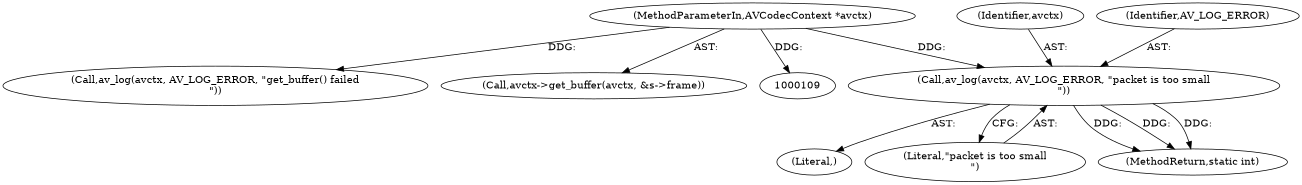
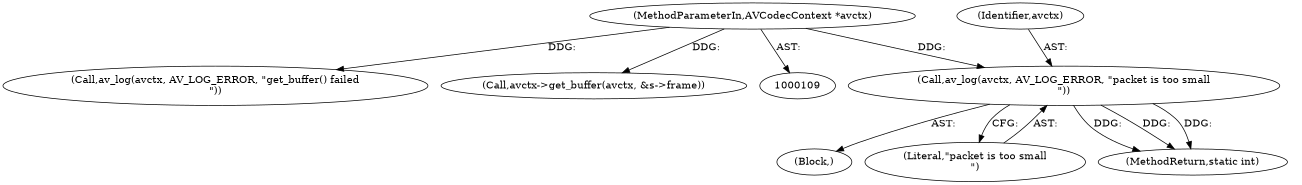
(1198, 16) -> none
(708, 48) -> (708, 48)
(790, 48) -> (790, 48)
(814, 162) -> (814, 162)
